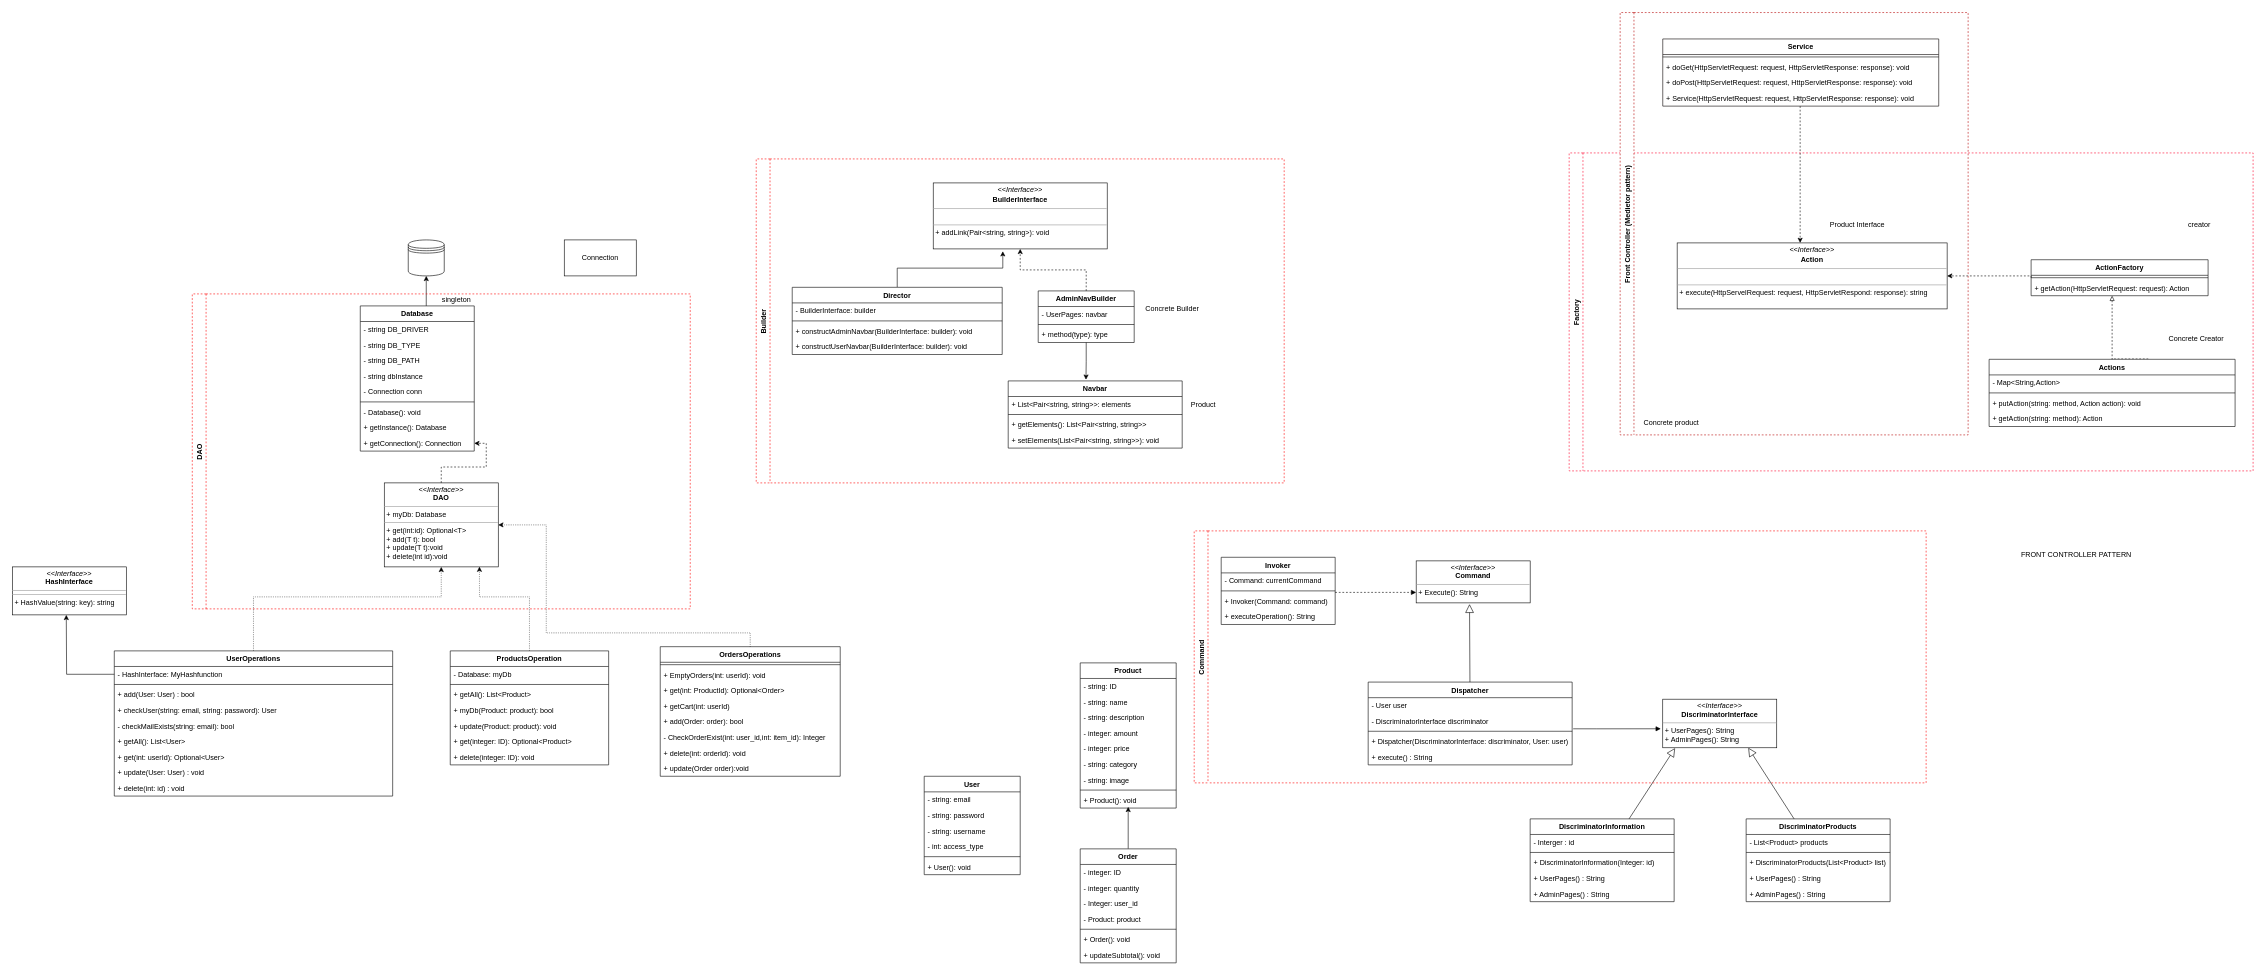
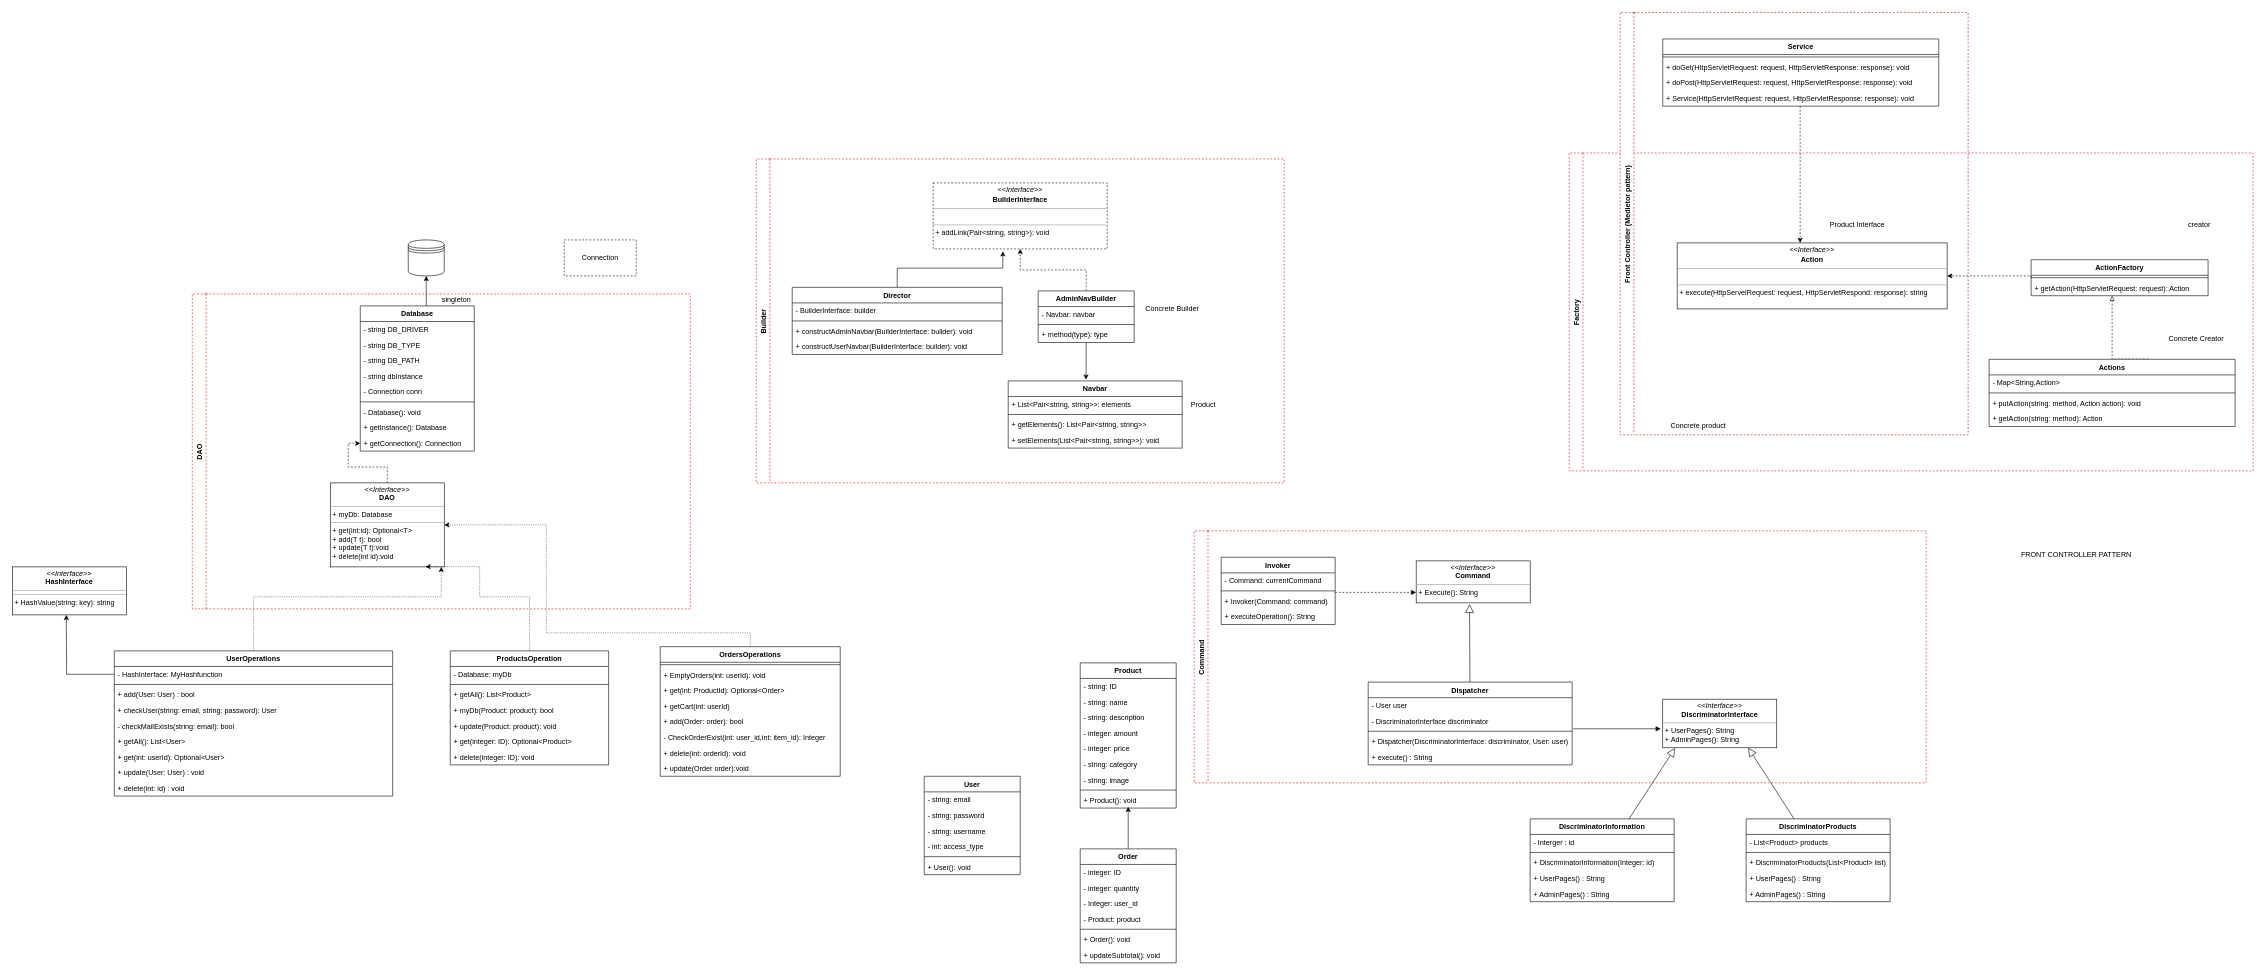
(1020, 216) -> (1020, 216)
(600, 258) -> (600, 258)
(1077, 314) -> (1071, 314)
(1671, 422) -> (1698, 425)
(441, 525) -> (387, 525)
